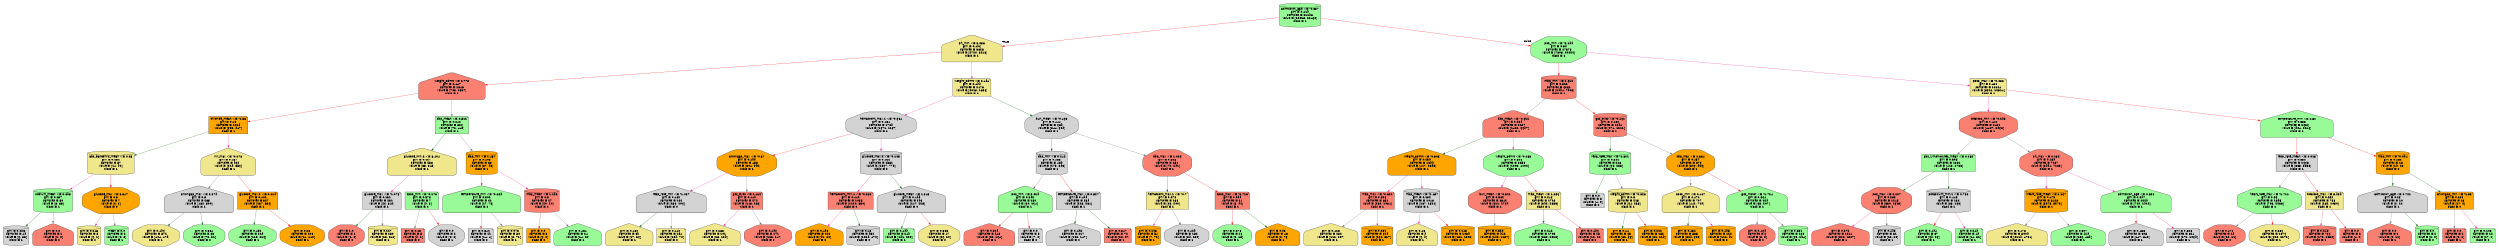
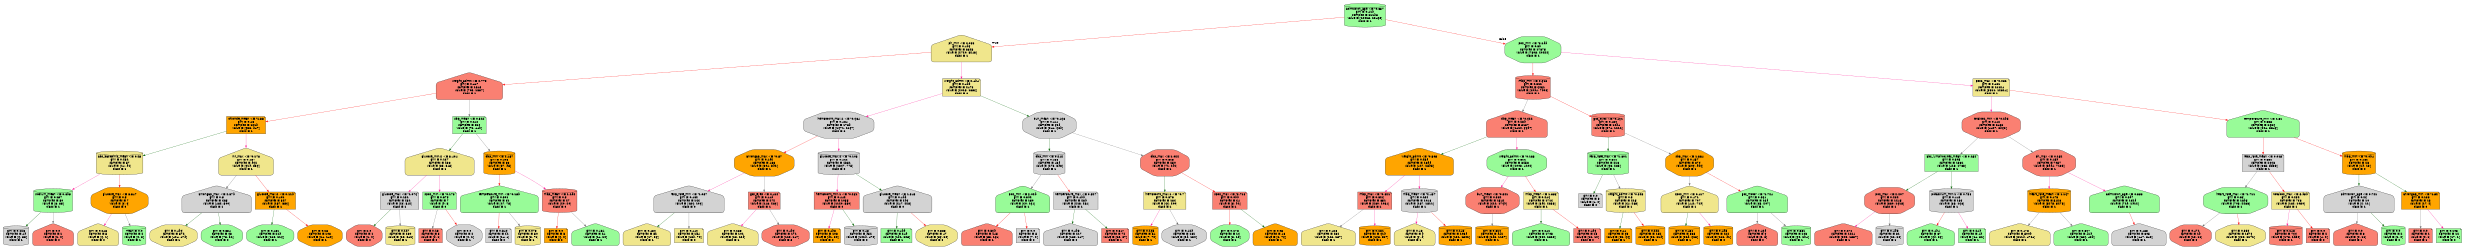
(89, 236) -> (98, 236)
(819, 236) -> (827, 236)
(1757, 236) -> (1757, 236)
(2183, 236) -> none
